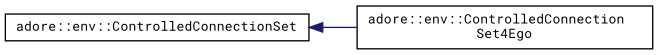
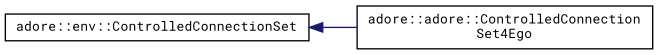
(505, 27) -> (505, 27)
